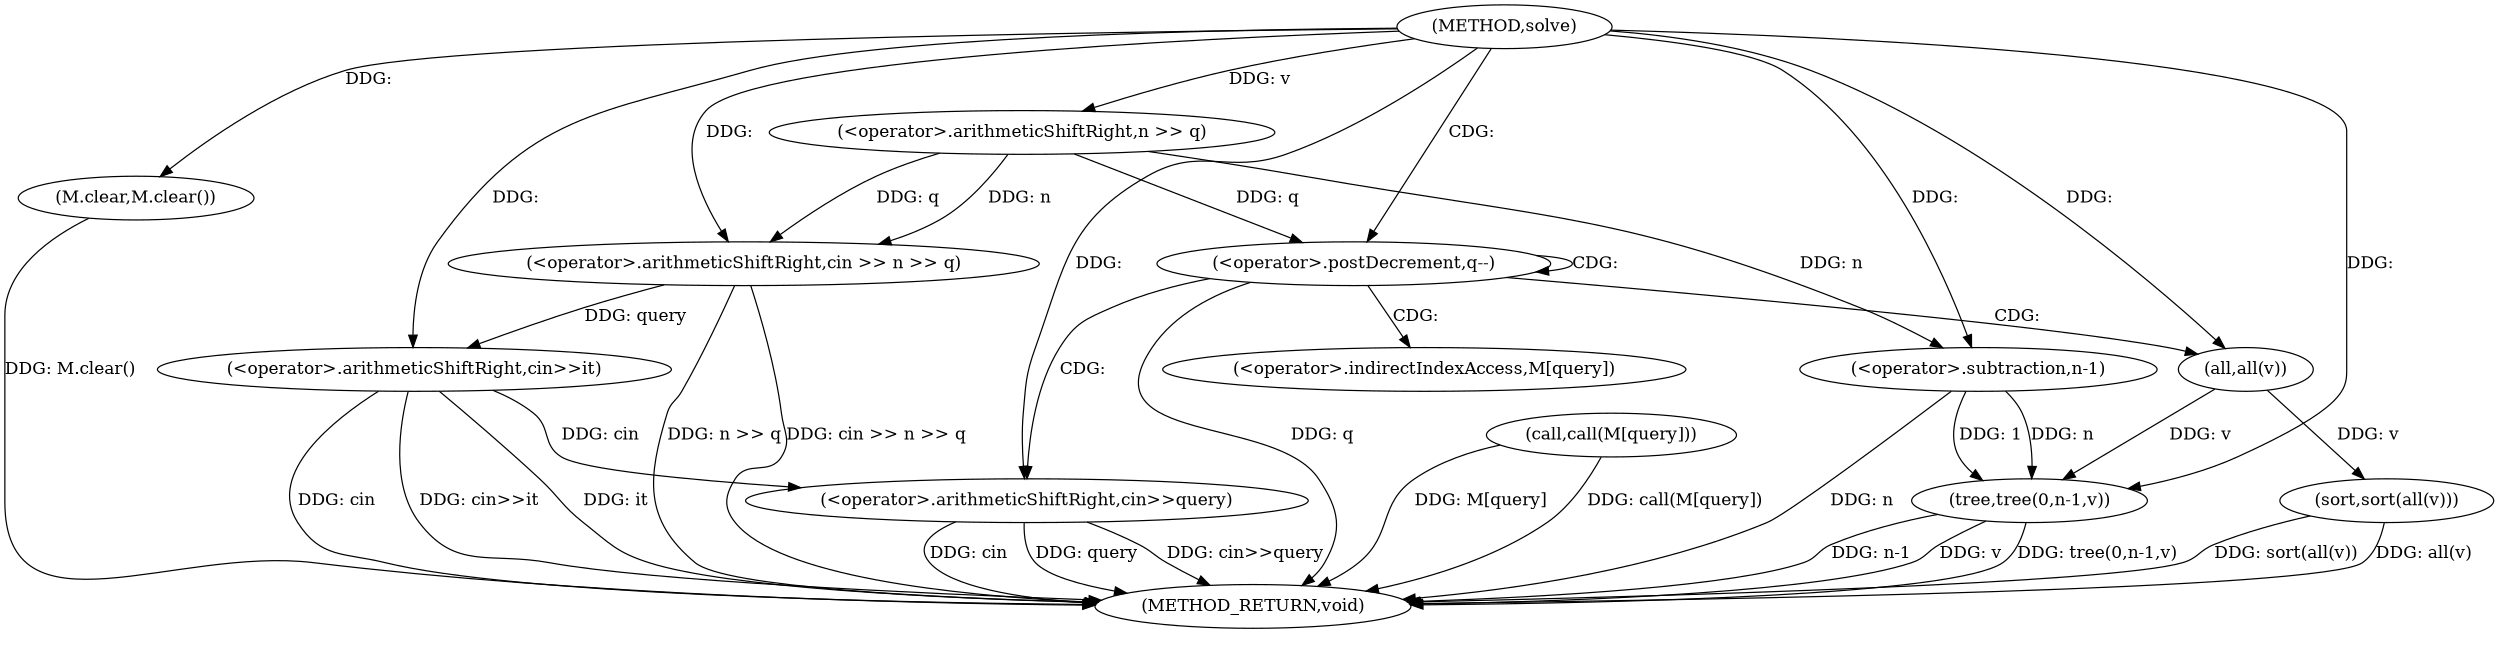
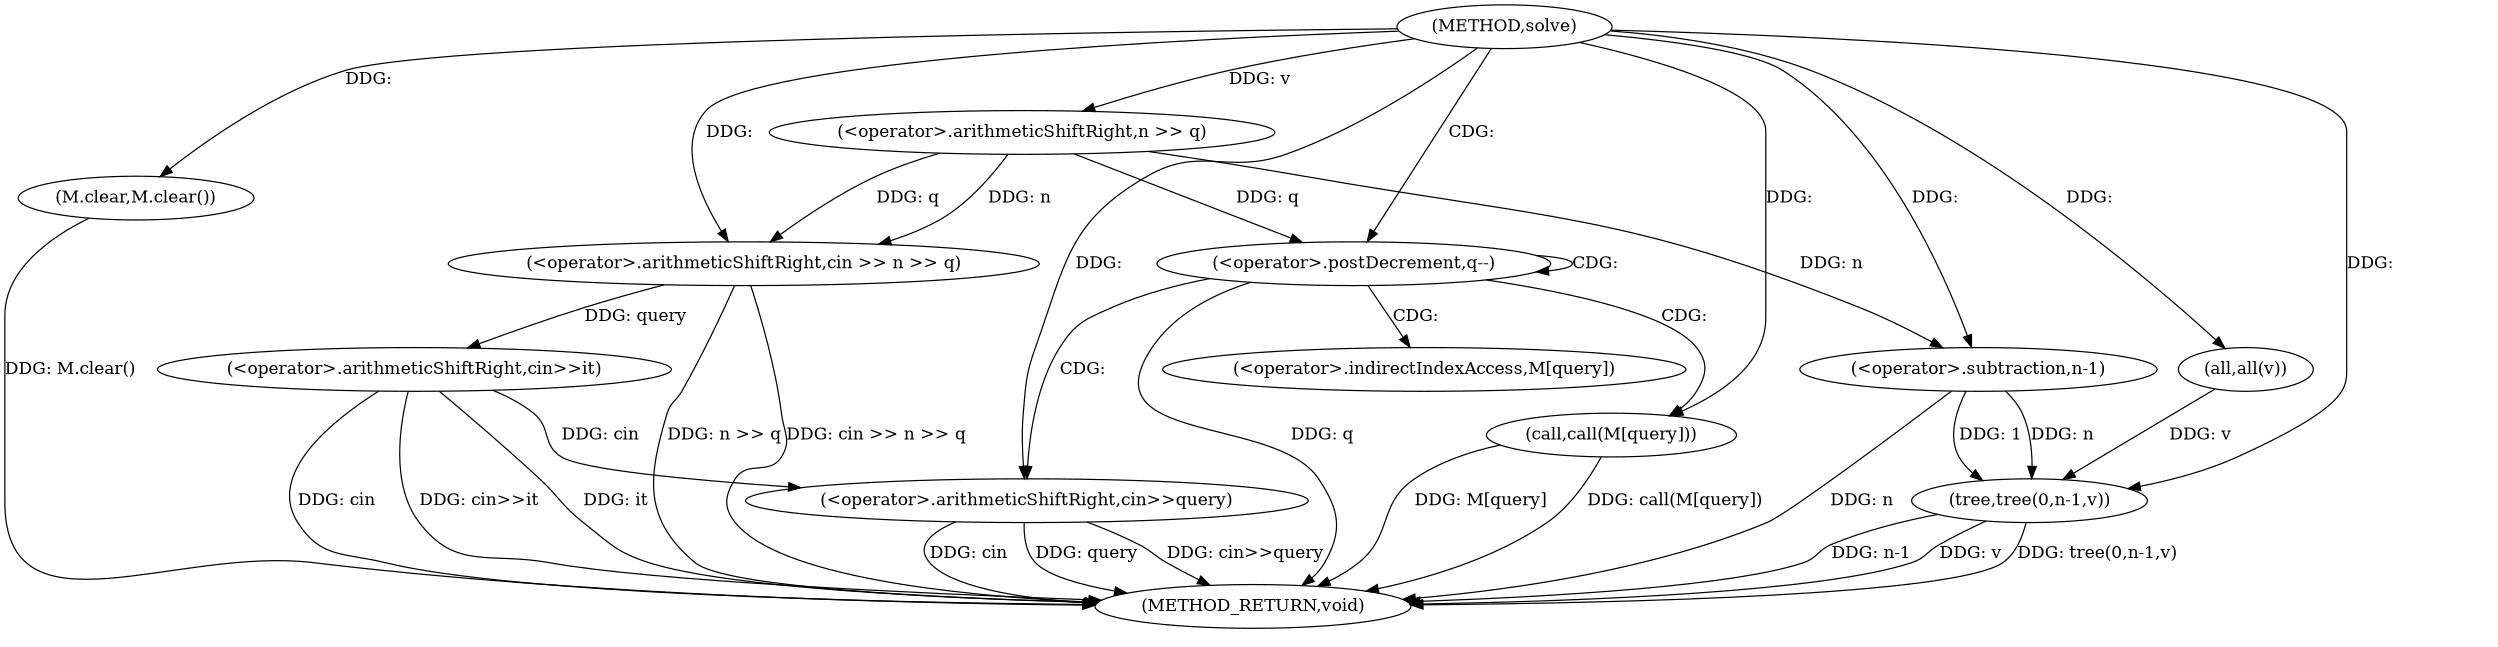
(841, 54) -> (1766, 184)
(1830, 307) -> (1630, 311)
(2387, 501) -> none
